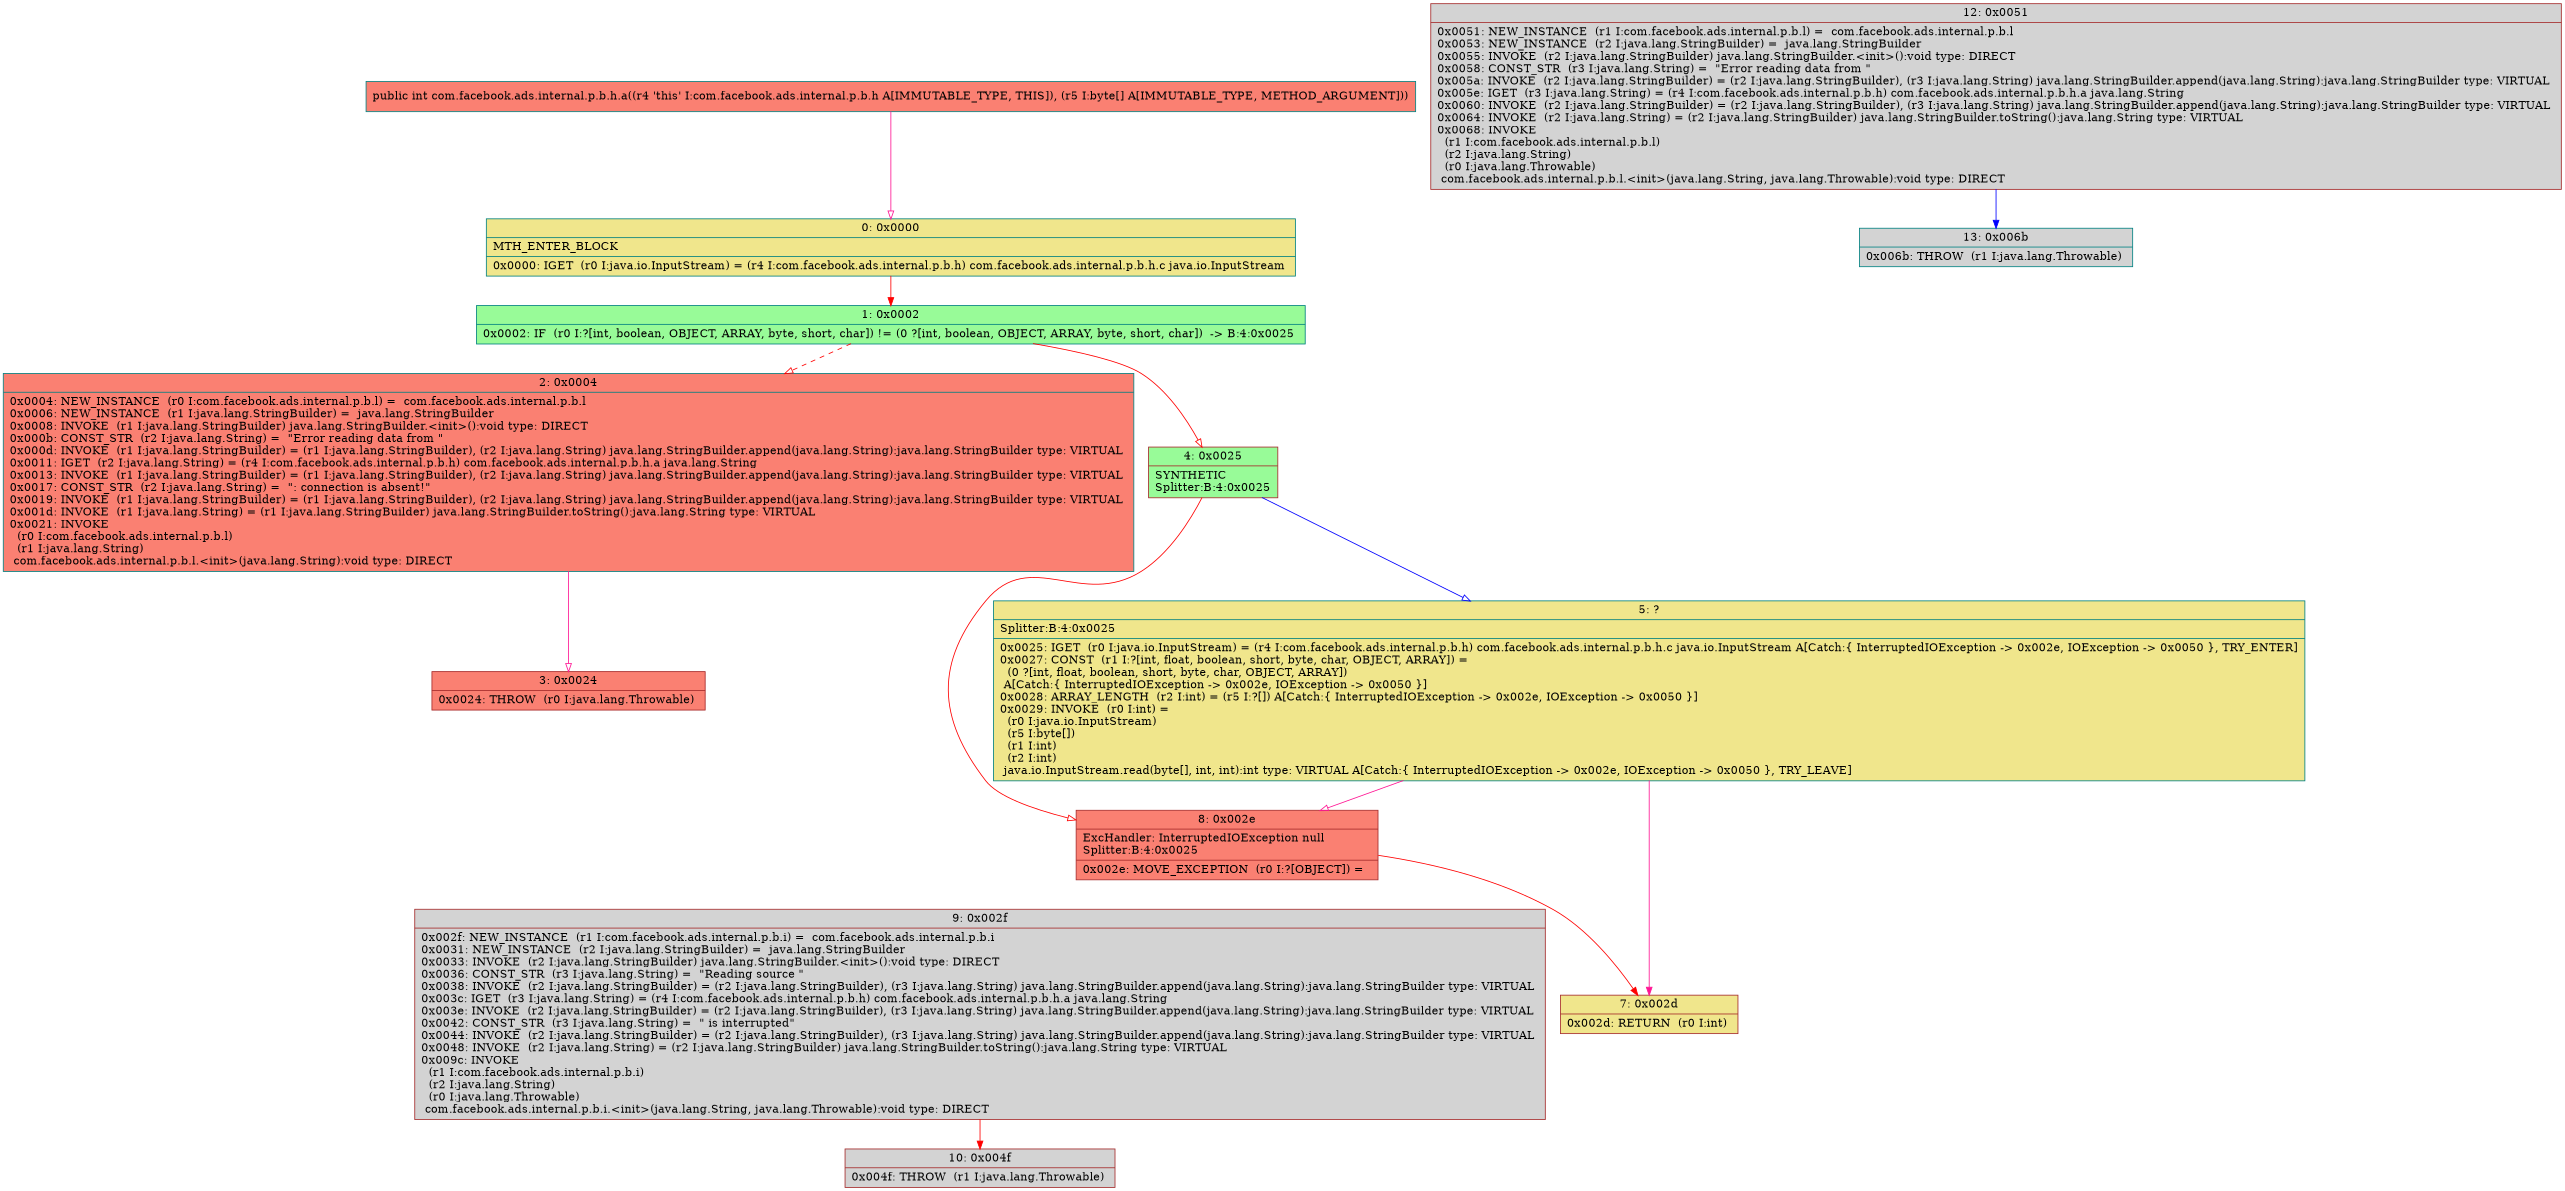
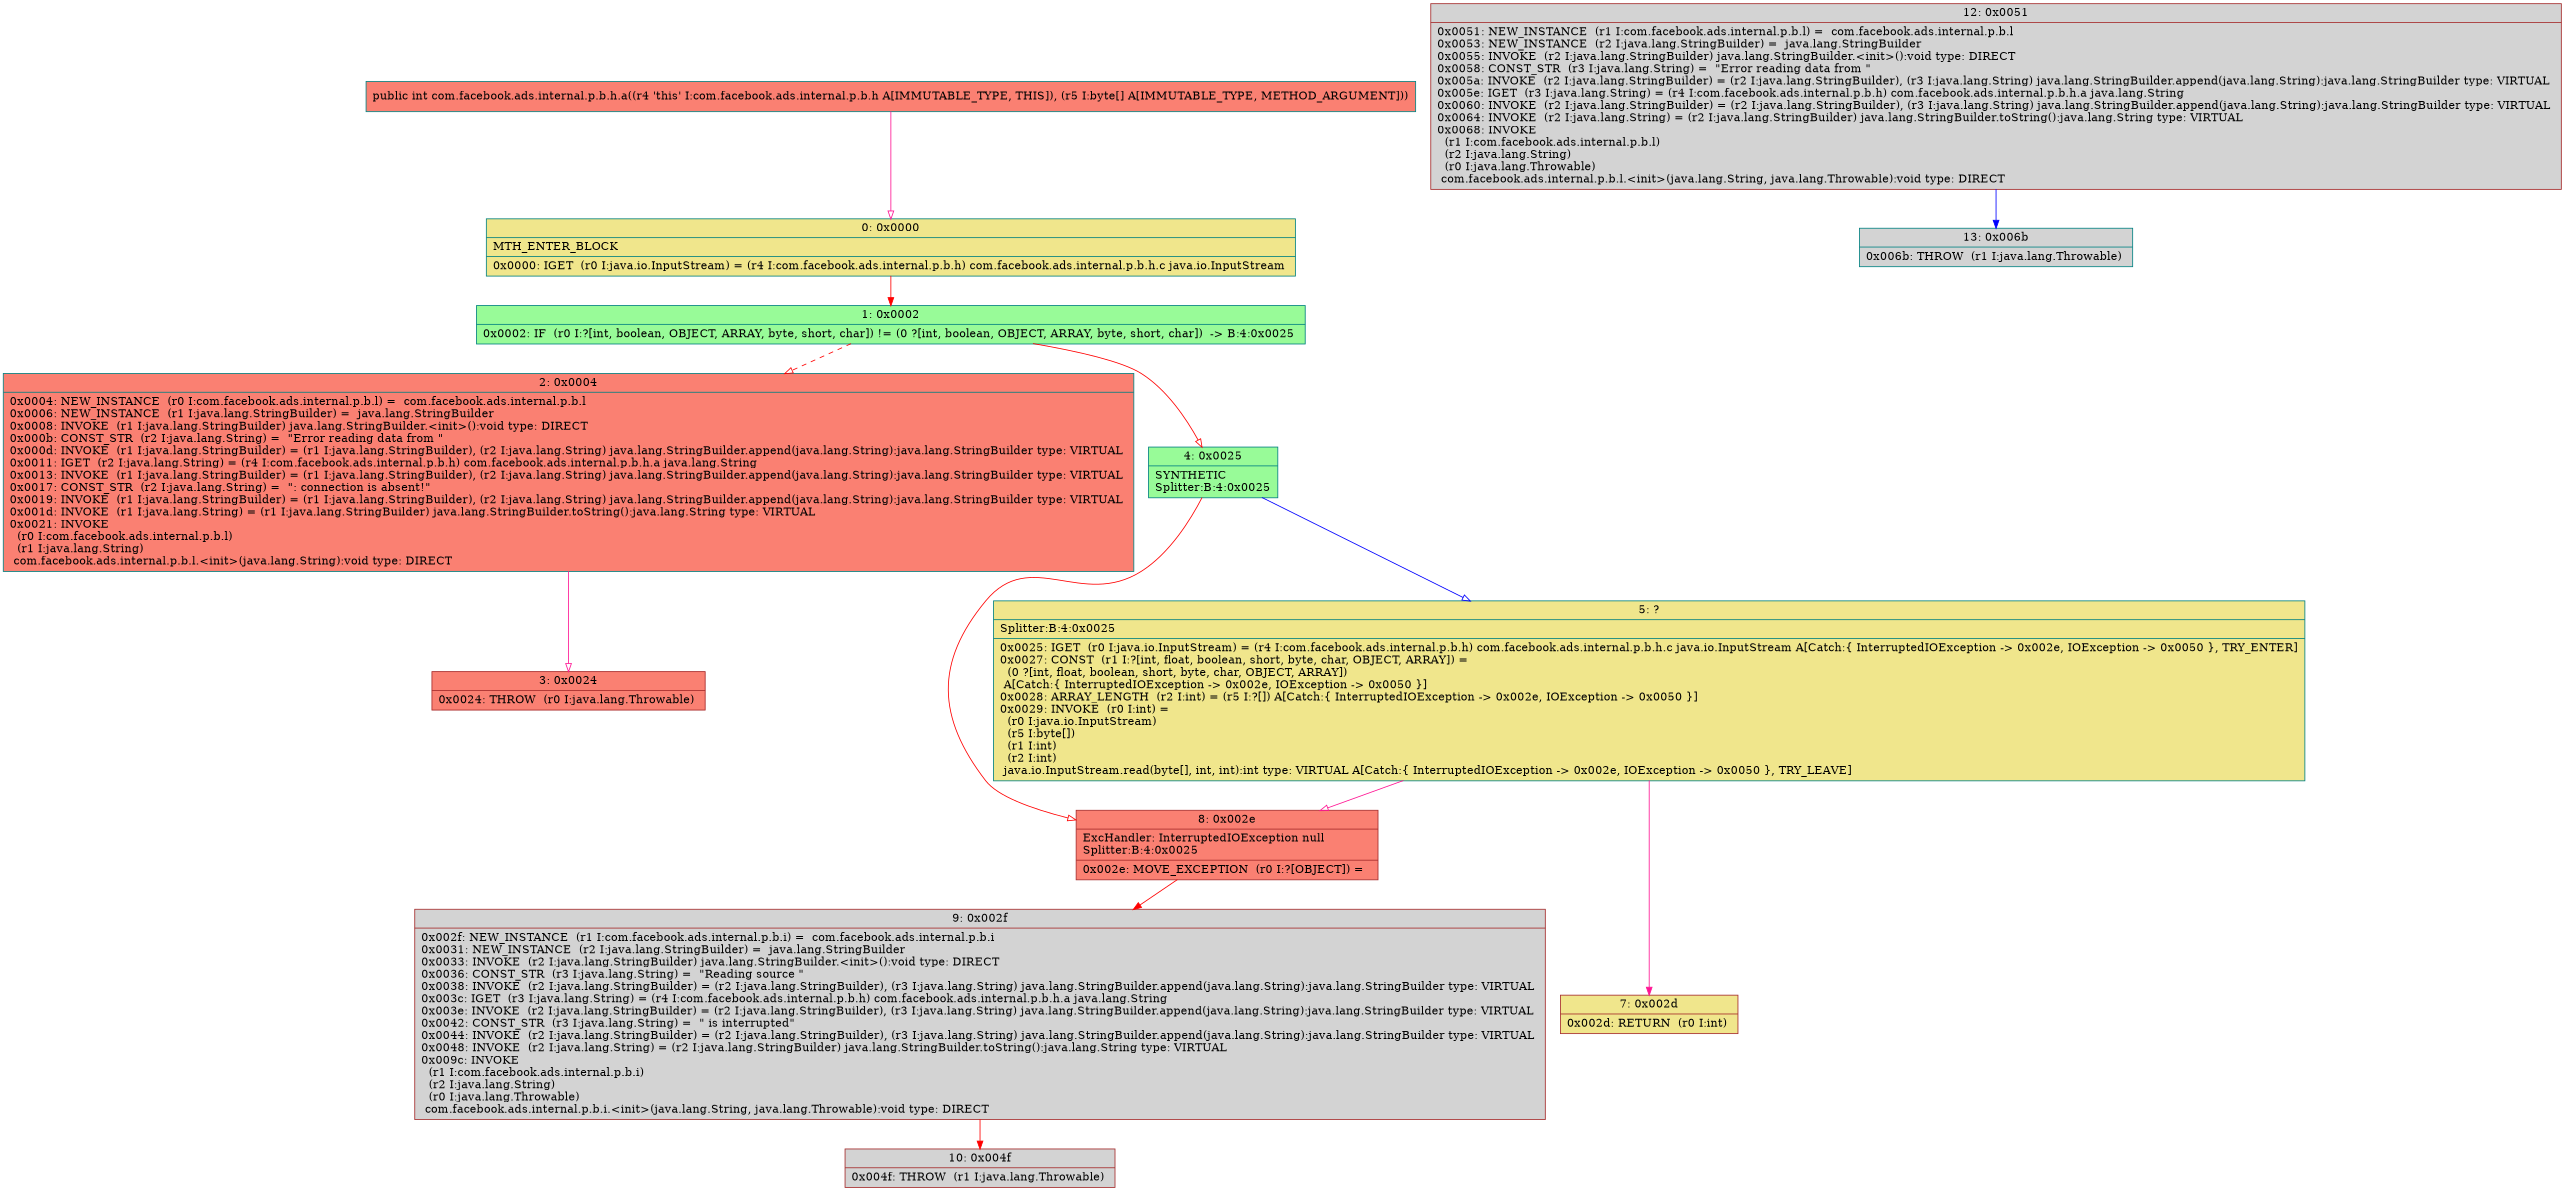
(1213, 472) -> (1213, 472)
(1521, 894) -> (1159, 892)
